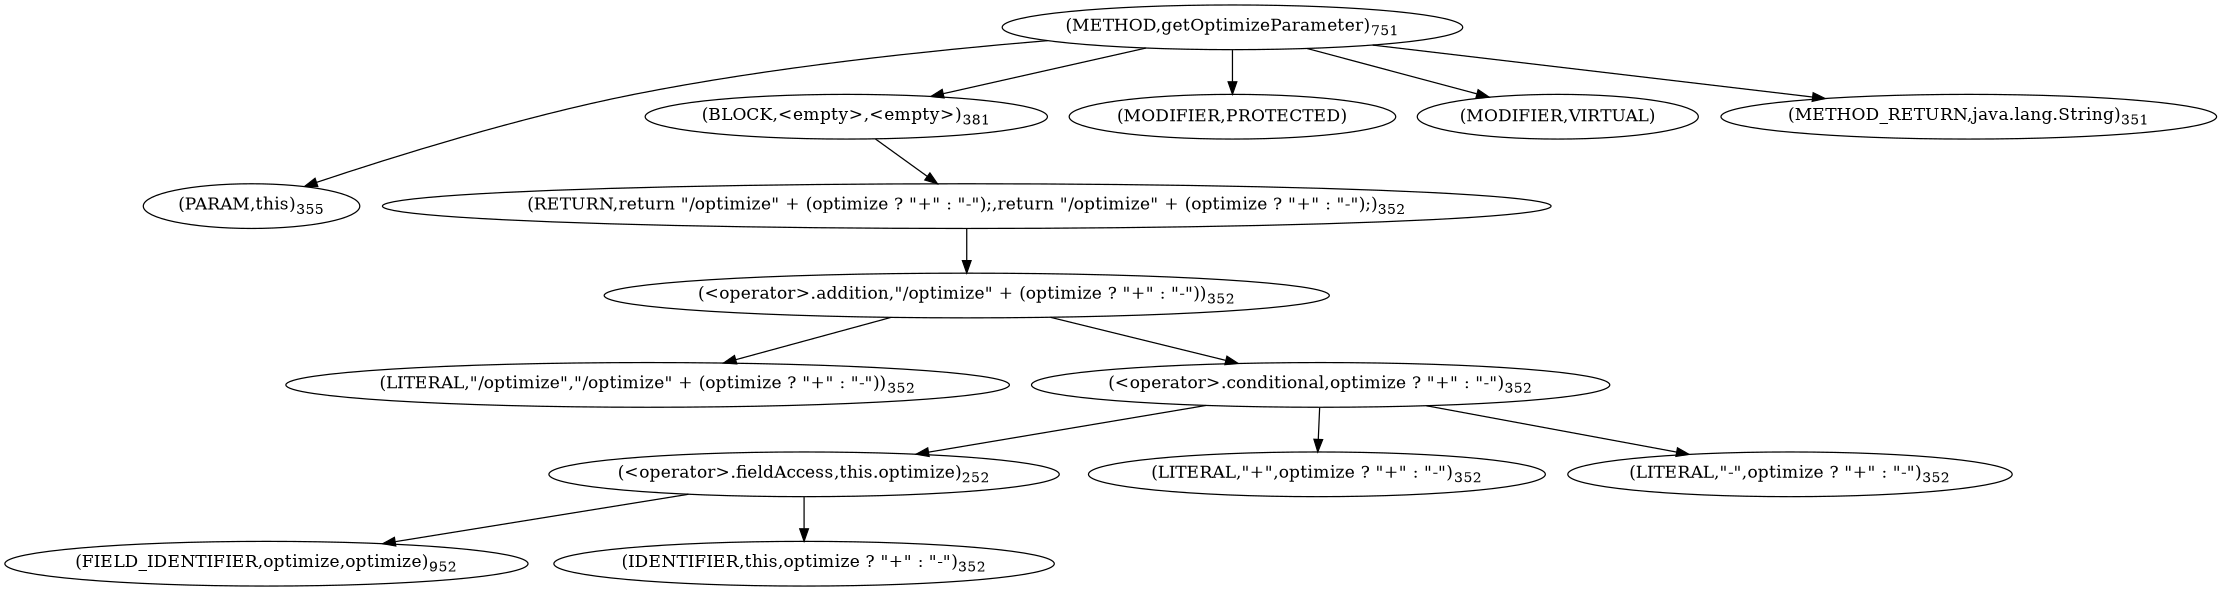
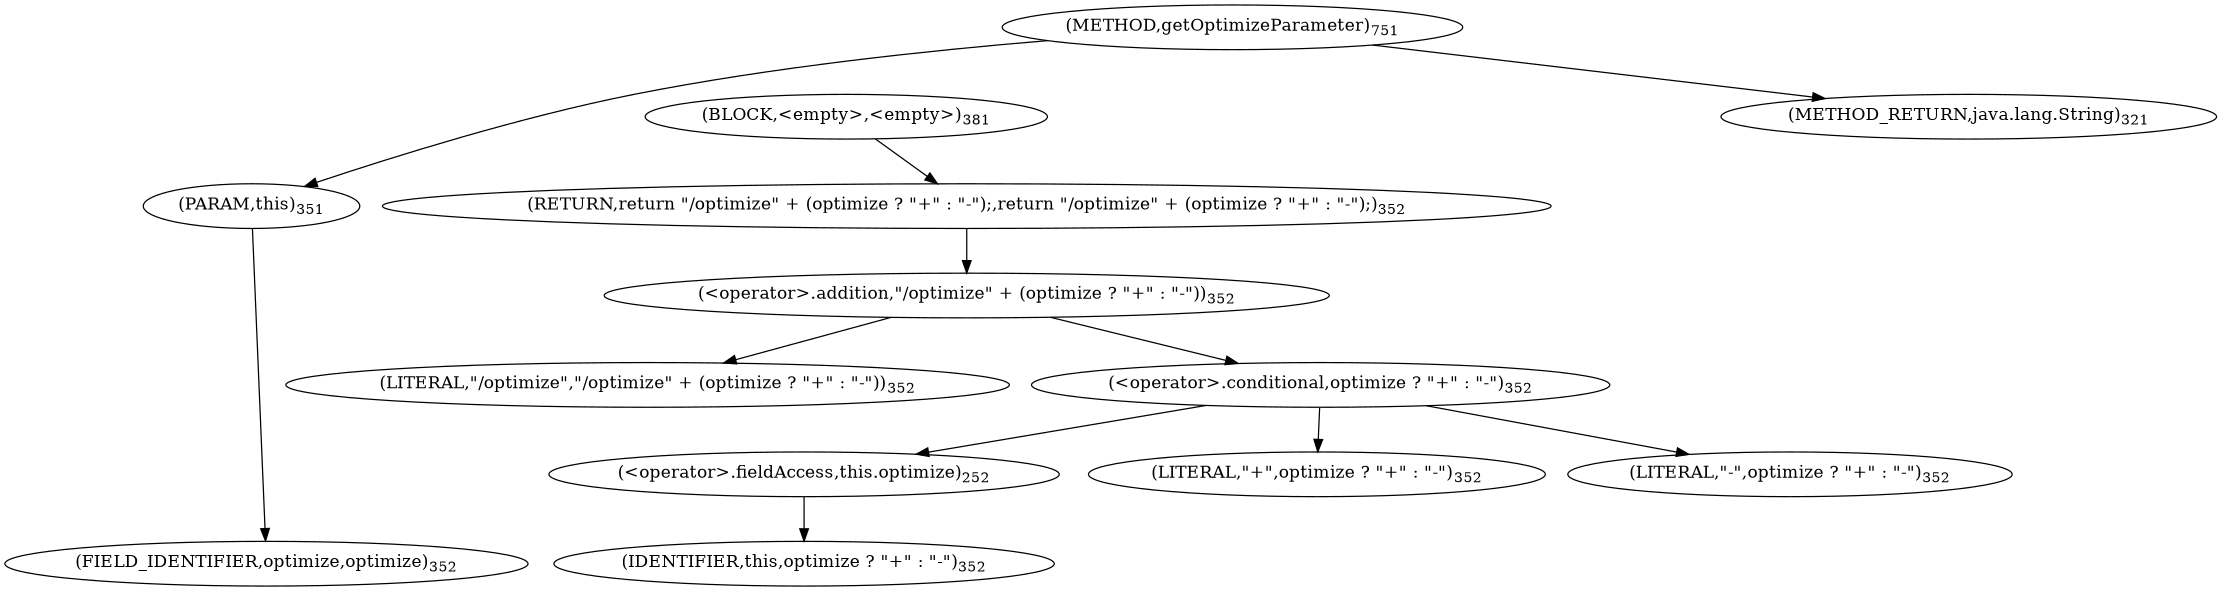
(1045, 71) -> none
(2135, 115) -> (2135, 115)
(1232, 117) -> none
(1558, 117) -> none
(311, 204) -> (311, 204)
(542, 518) -> (259, 378)
(443, 562) -> (443, 562)
